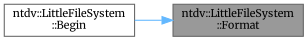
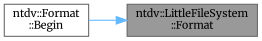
(69, 20) -> (46, 20)
